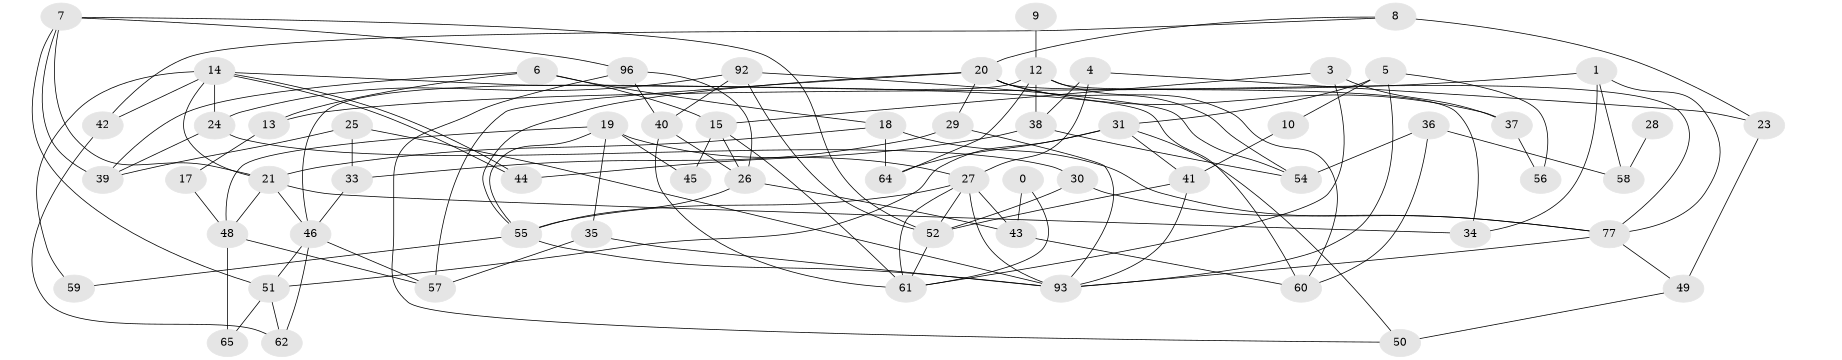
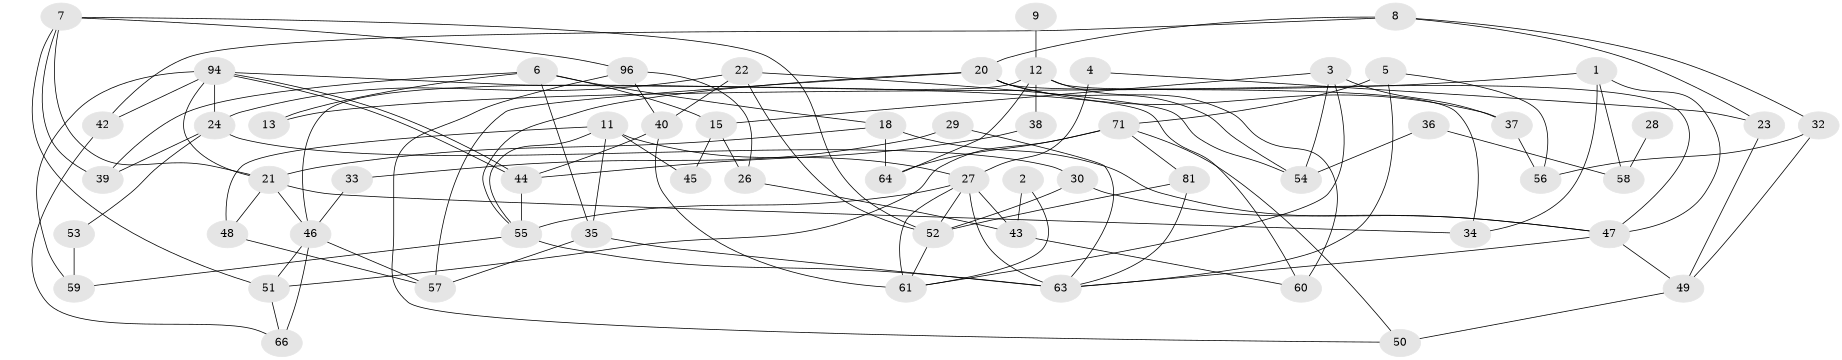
(215, 71) -> (215, 71)
(742, 71) -> (742, 71)
(968, 98) -> none
(1058, 103) -> none
(352, 125) -> none
(608, 125) -> (608, 125)
(1119, 125) -> (1119, 125)
(1288, 125) -> none
none -> (1819, 125)
none -> (559, 136)
(704, 153) -> (593, 155)
(1168, 154) -> (1319, 126)
(186, 180) -> none
(1023, 180) -> (1023, 180)
(1189, 180) -> (1189, 180)
(791, 182) -> none
(635, 210) -> (521, 208)
(1399, 225) -> none
none -> (74, 234)
(1609, 234) -> (1609, 234)
(1061, 289) -> (1061, 289)
(227, 343) -> none
(282, 343) -> (282, 343)
